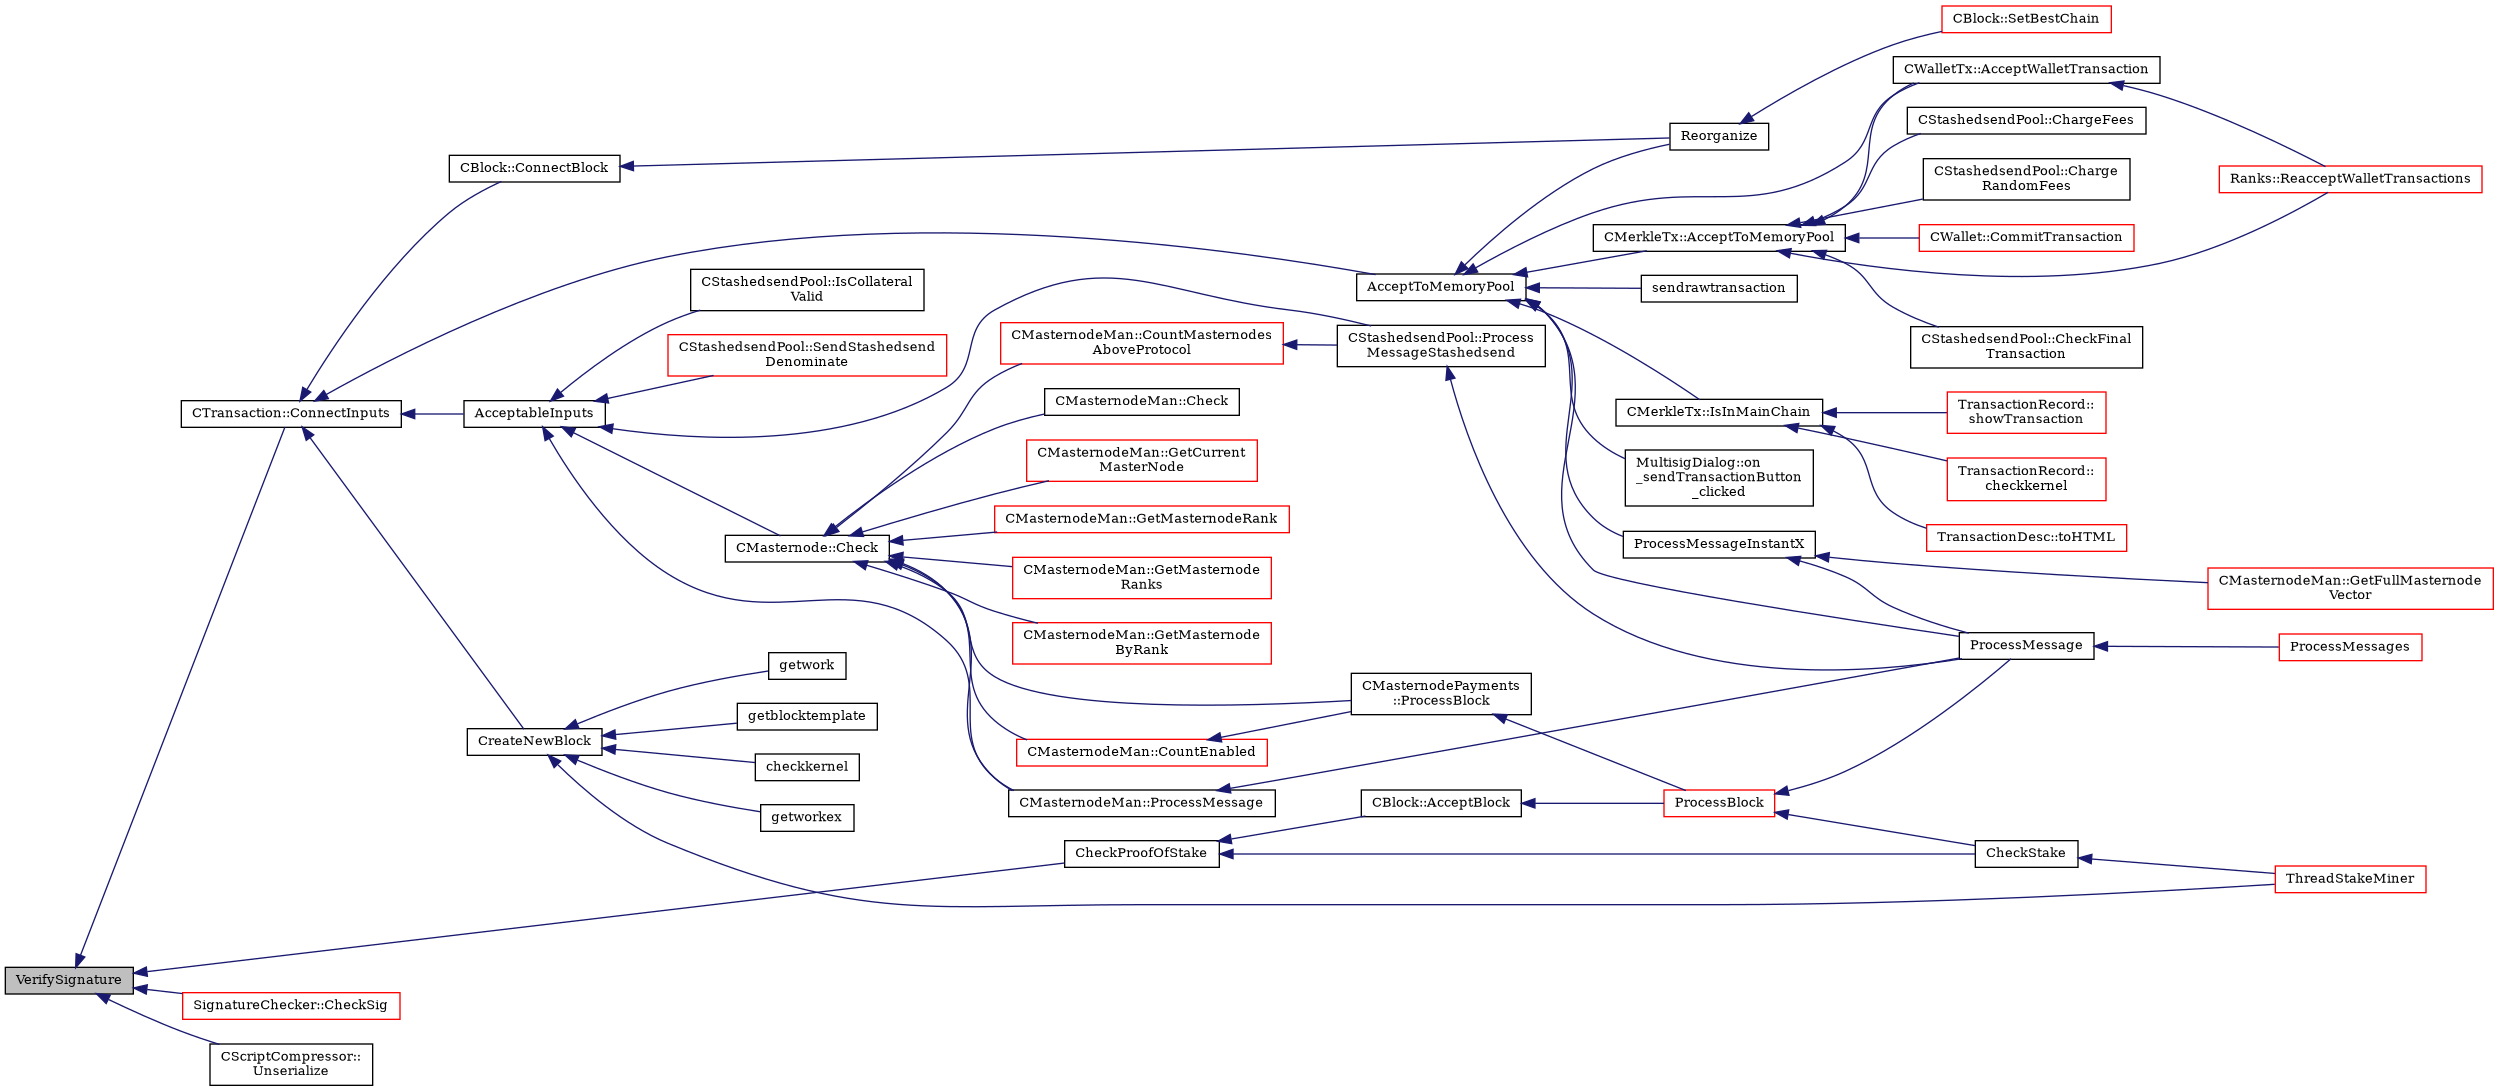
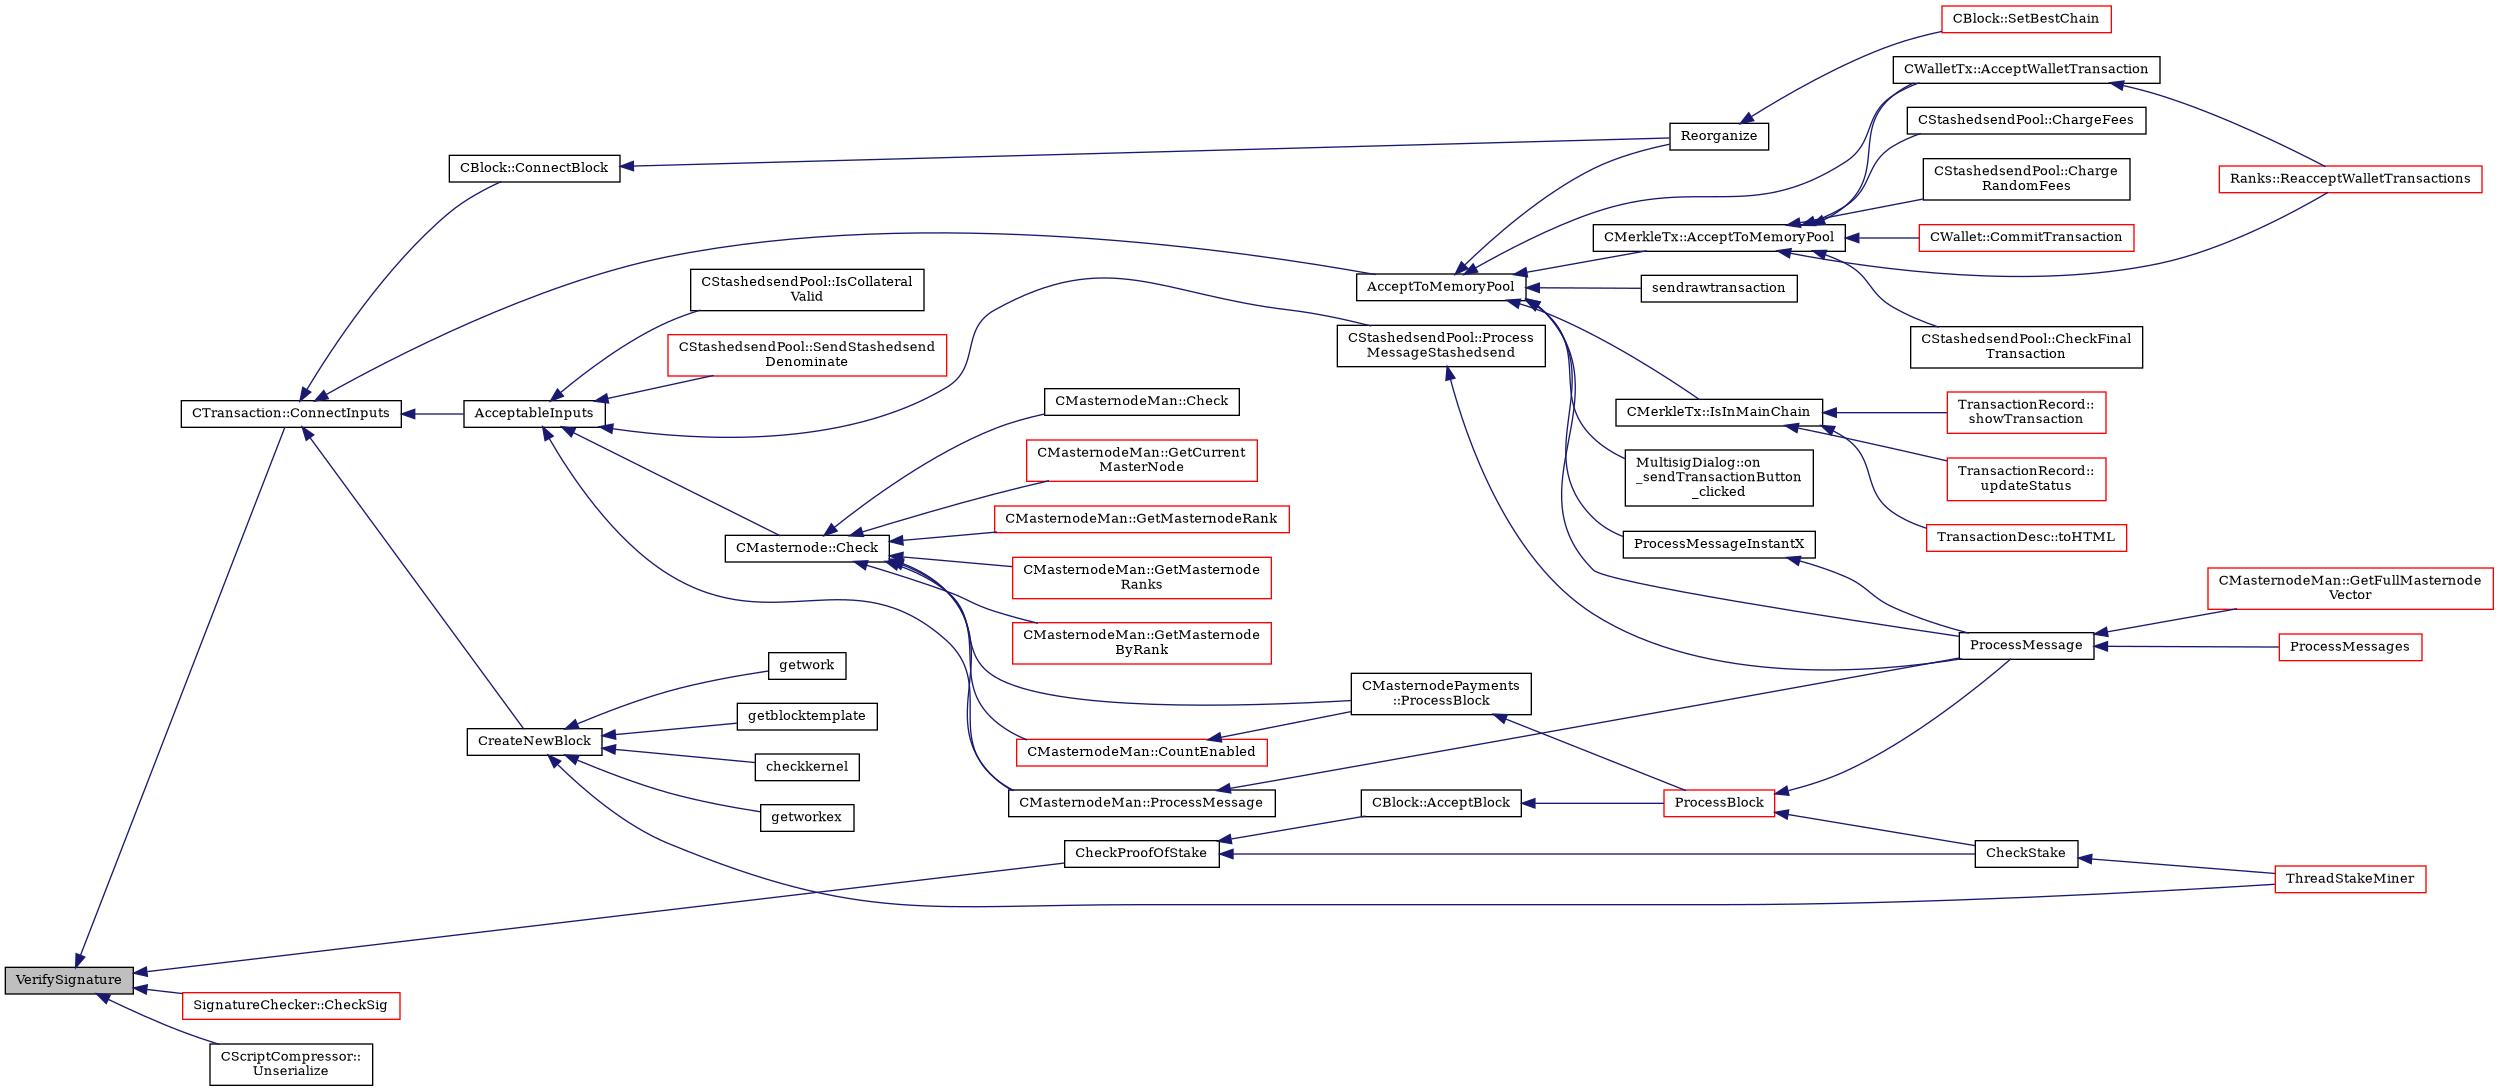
(1142, 343) -> none
(2027, 479) -> (2027, 479)
(2019, 572) -> (2172, 620)
